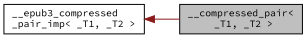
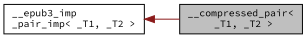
(74, 19) -> (74, 19)
